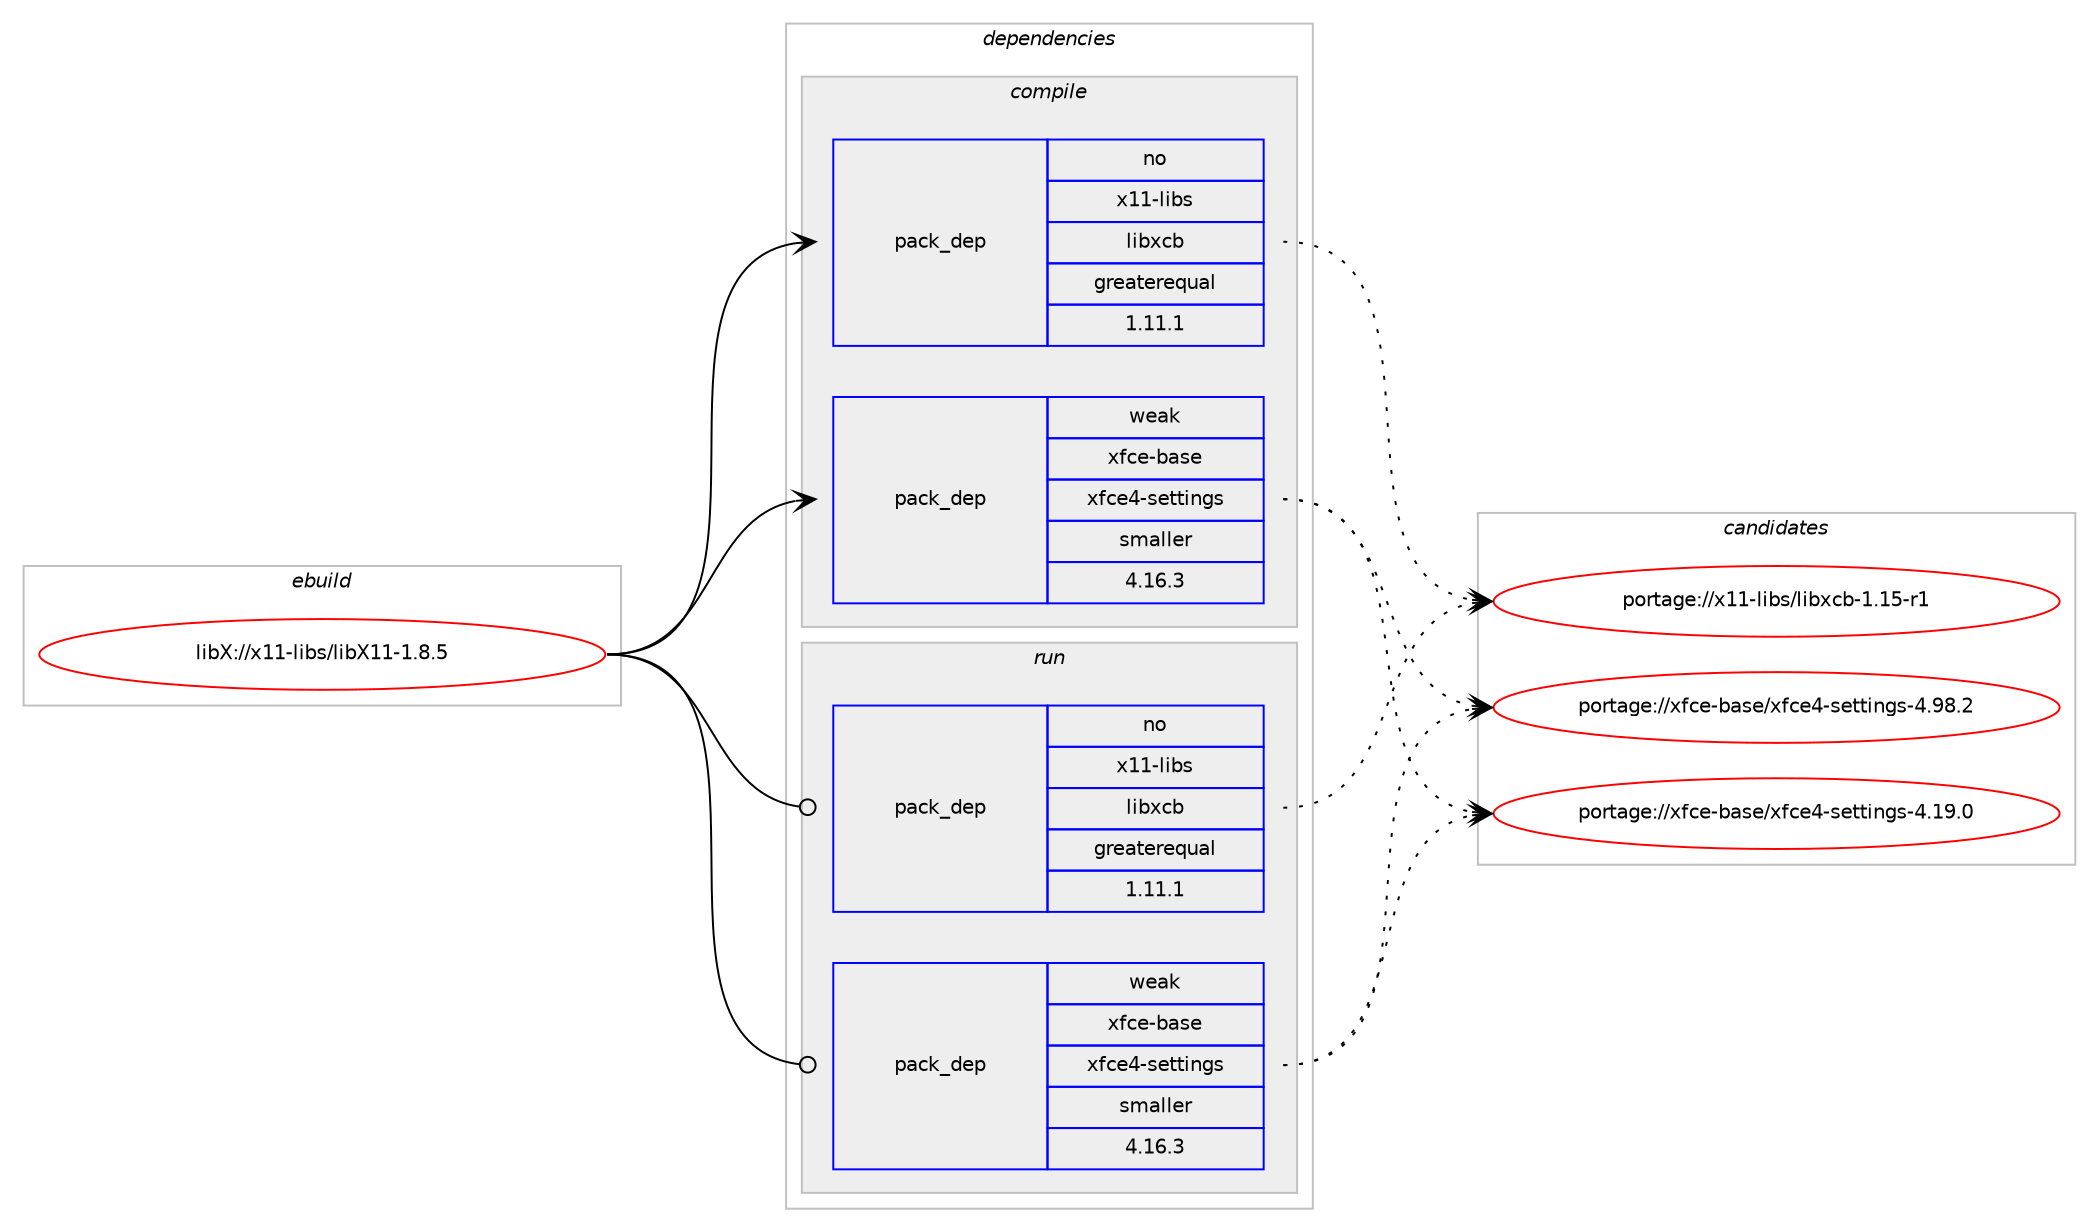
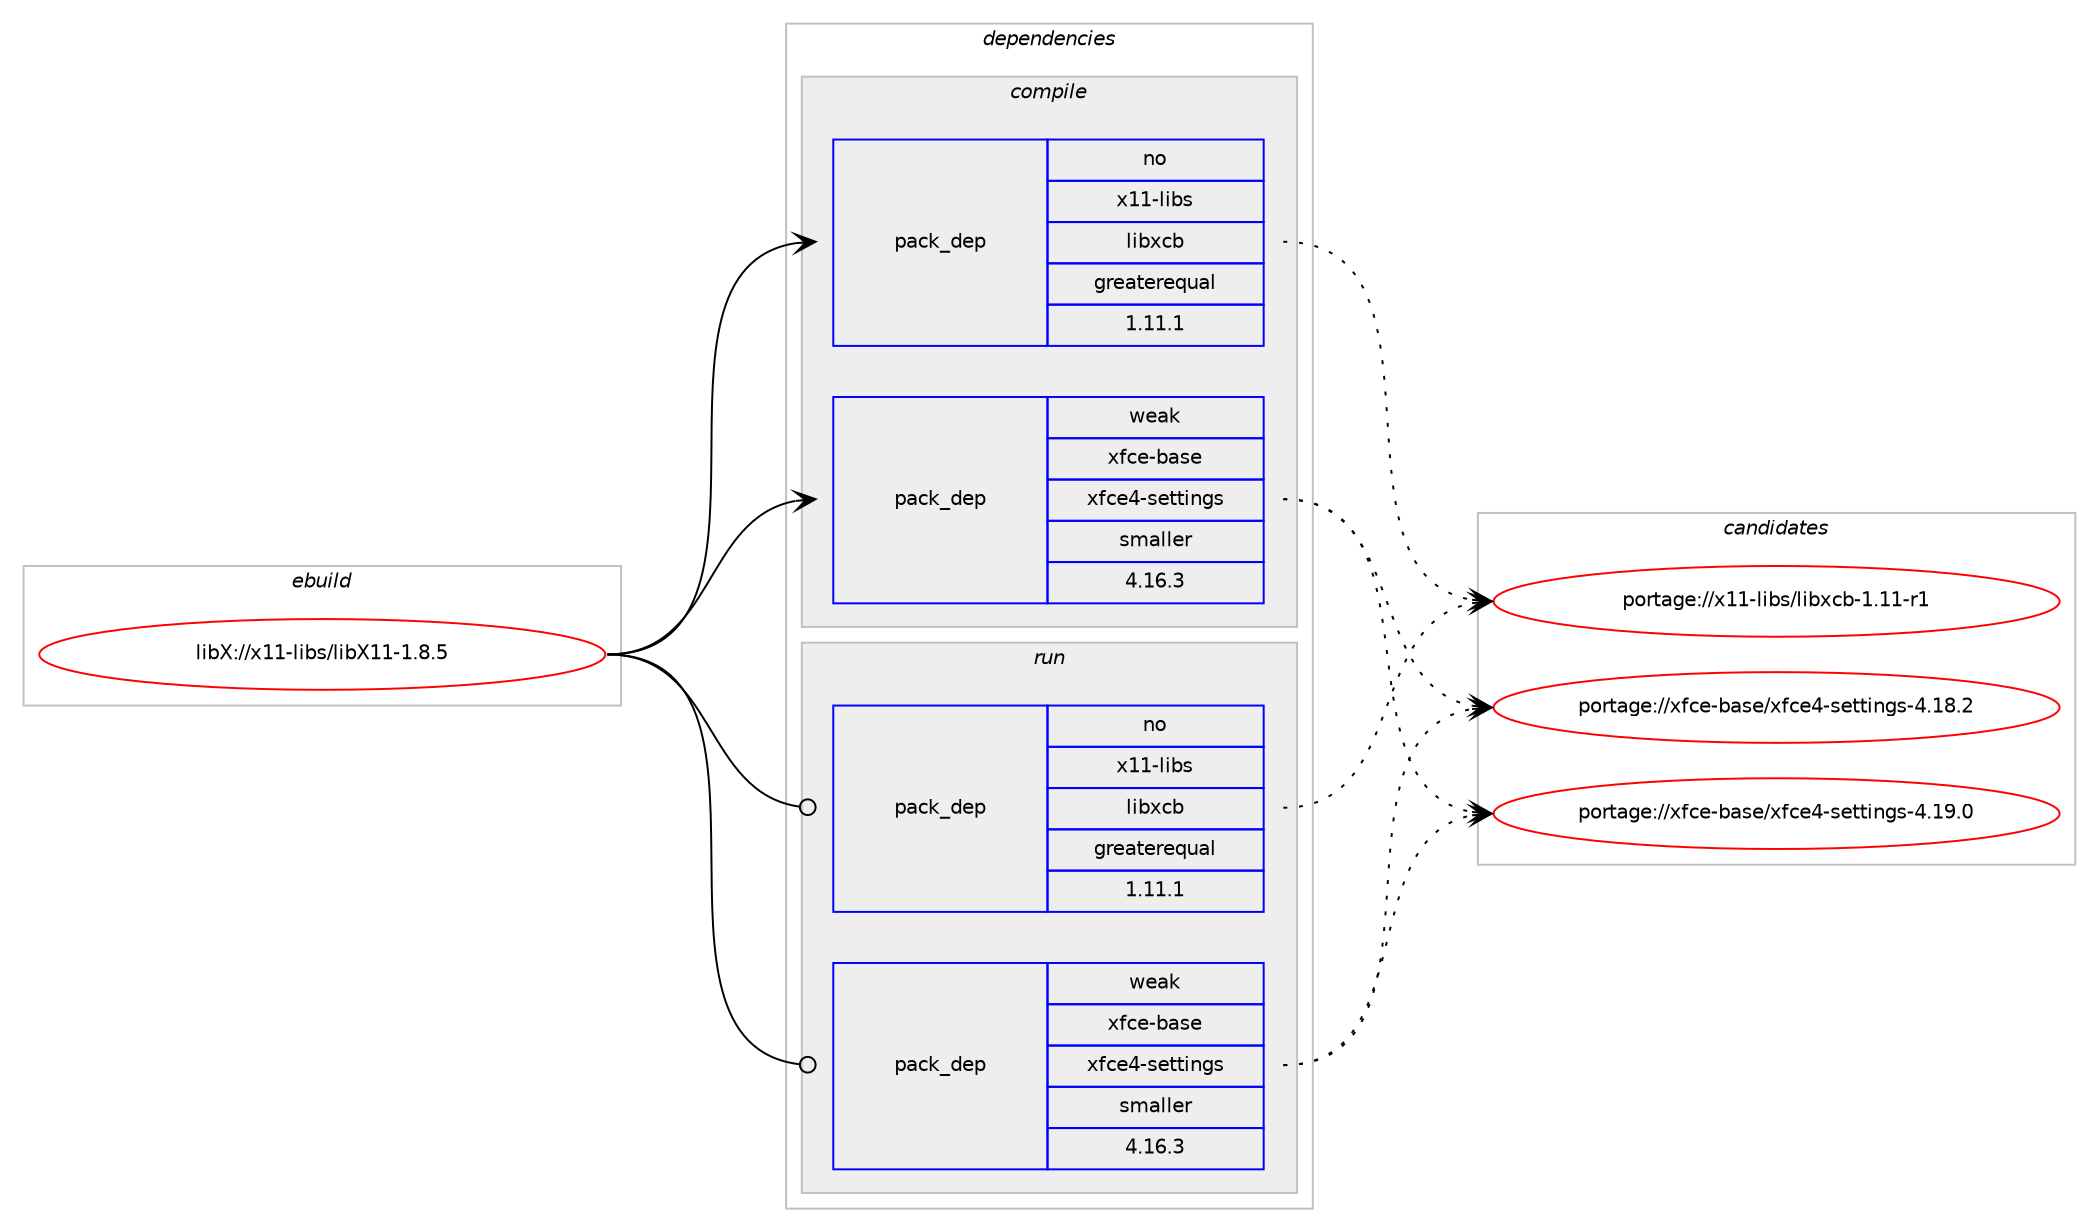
(1777, 601) -> (1777, 601)
(1777, 708) -> (1777, 708)
